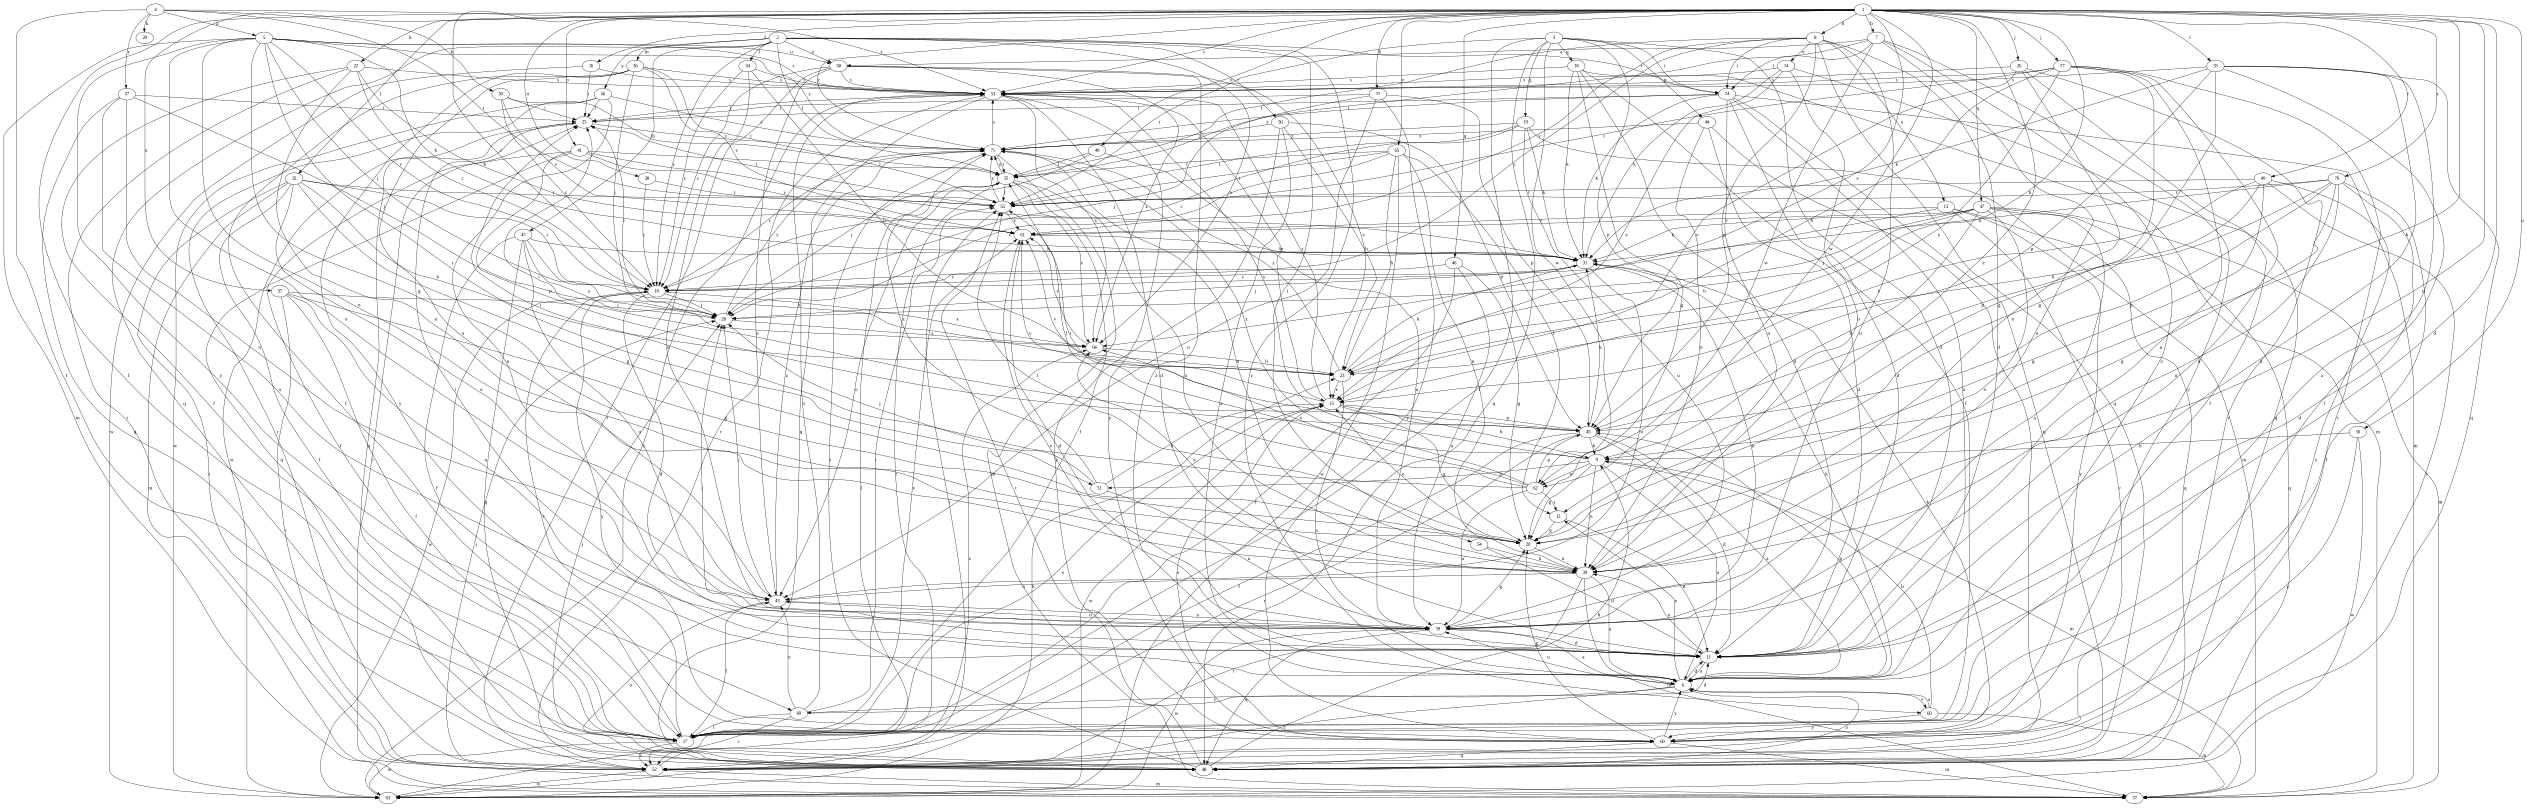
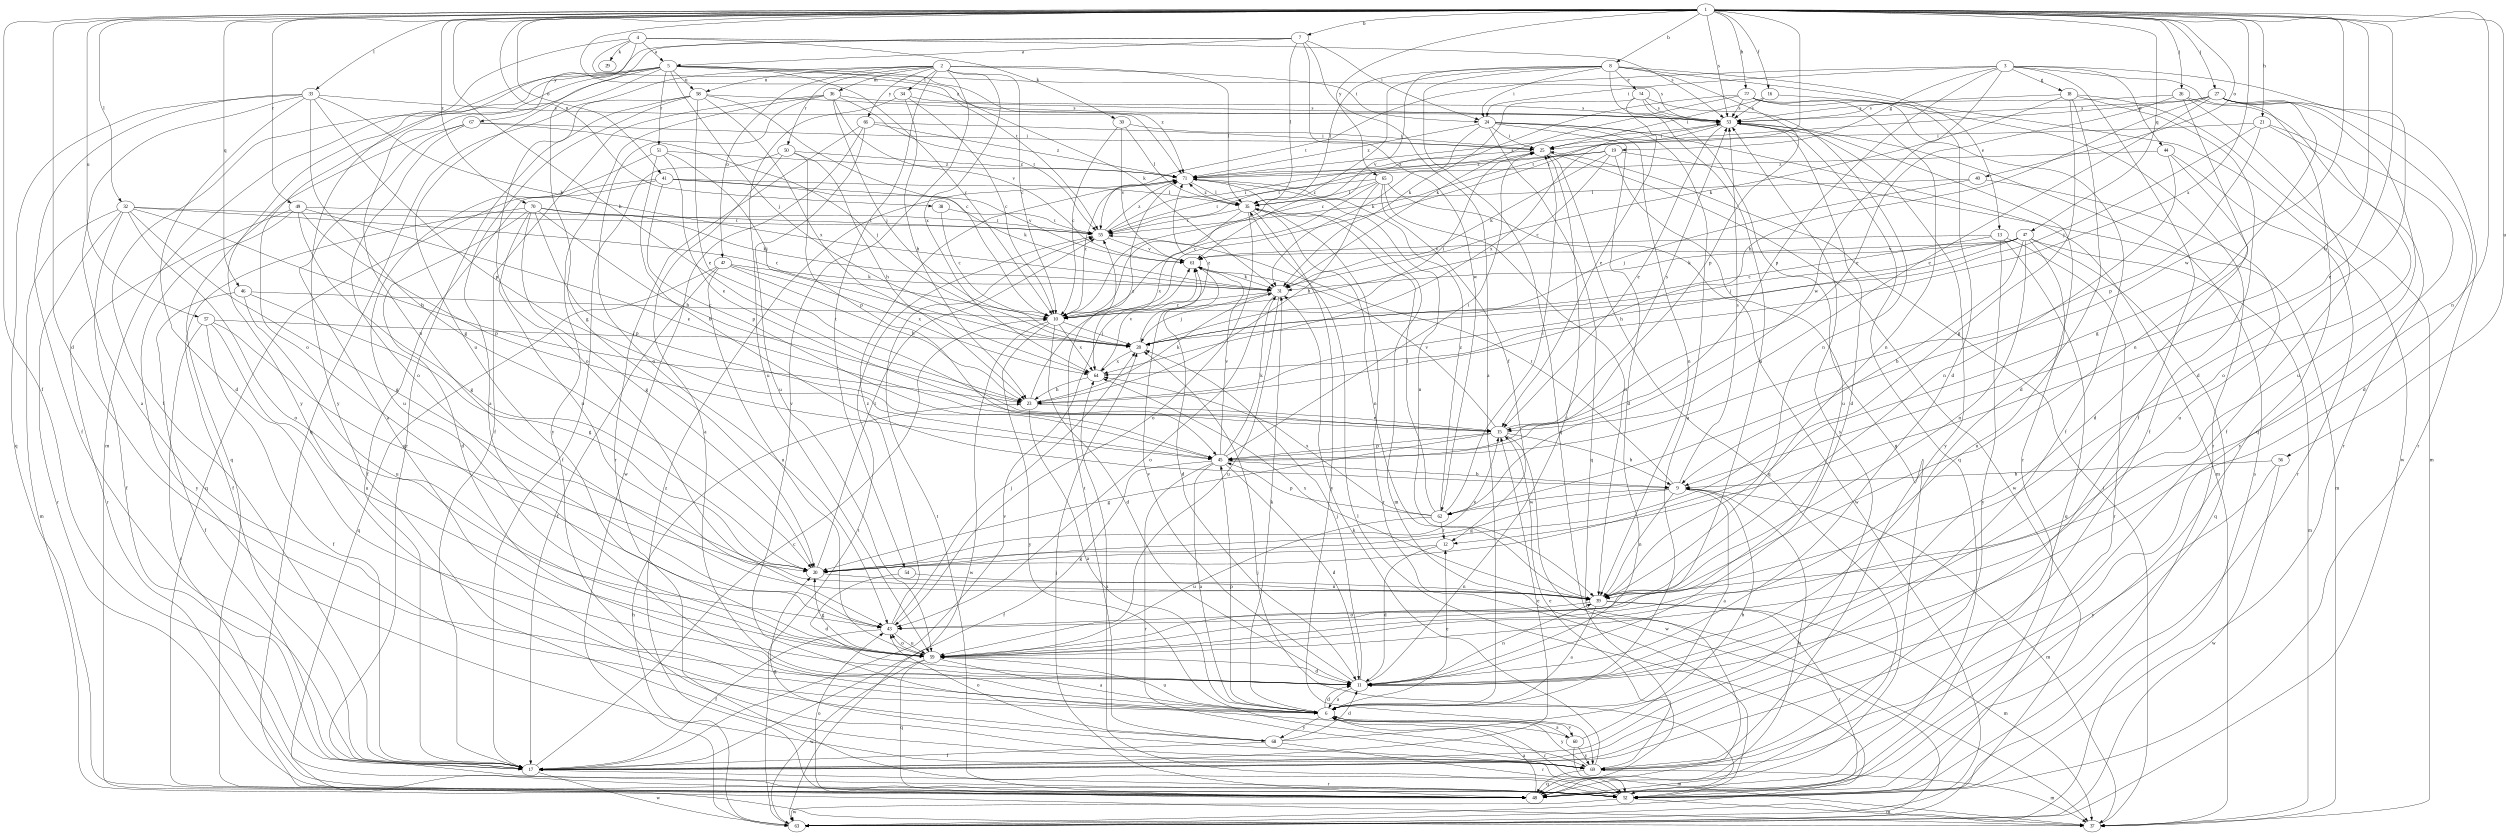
(1359, 55) -> (986, 52)
(1041, 224) -> (1209, 243)
(1326, 483) -> (1014, 452)
